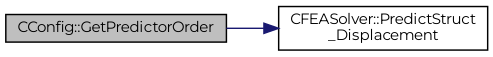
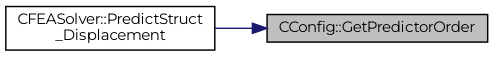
(245, 28) -> (234, 28)
